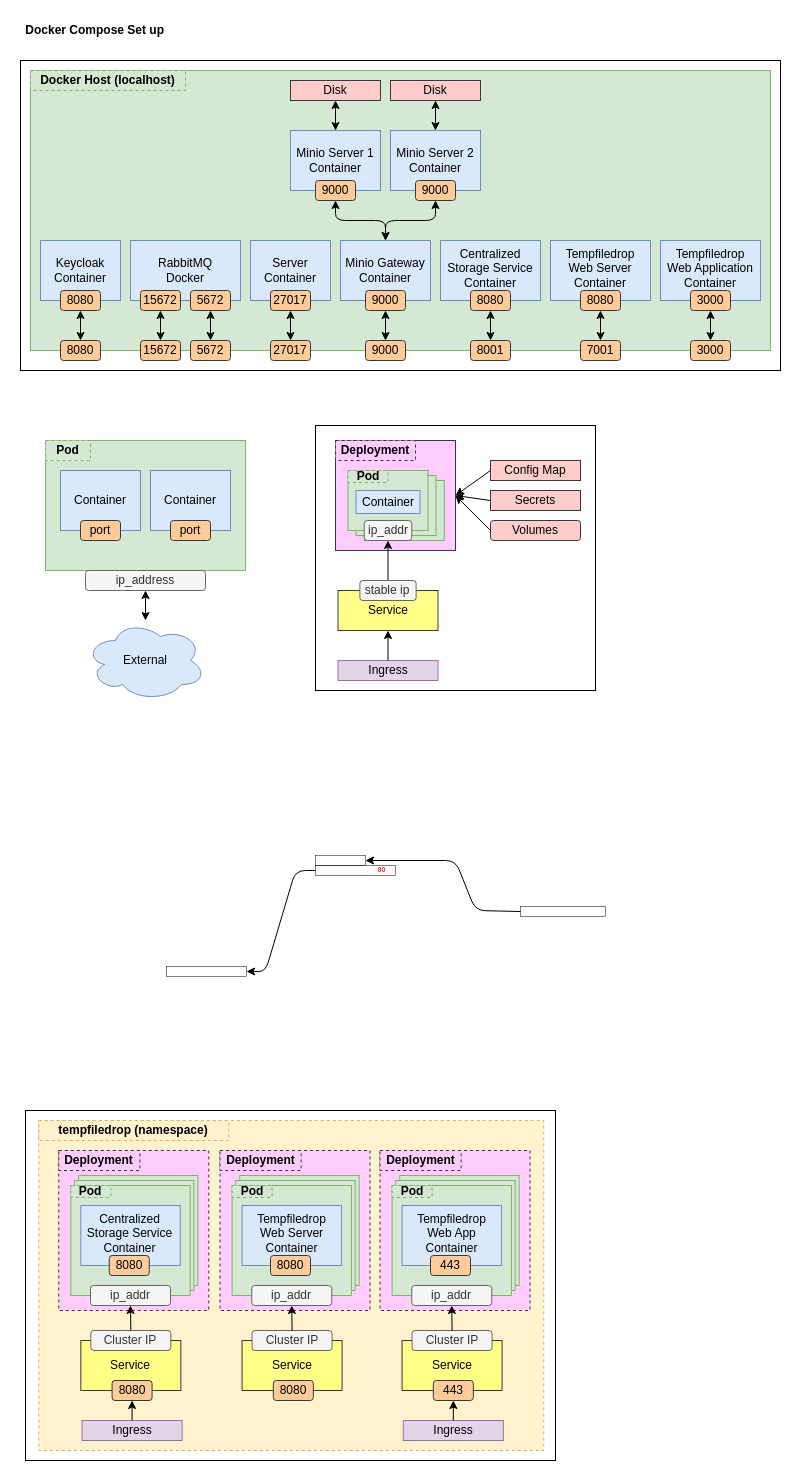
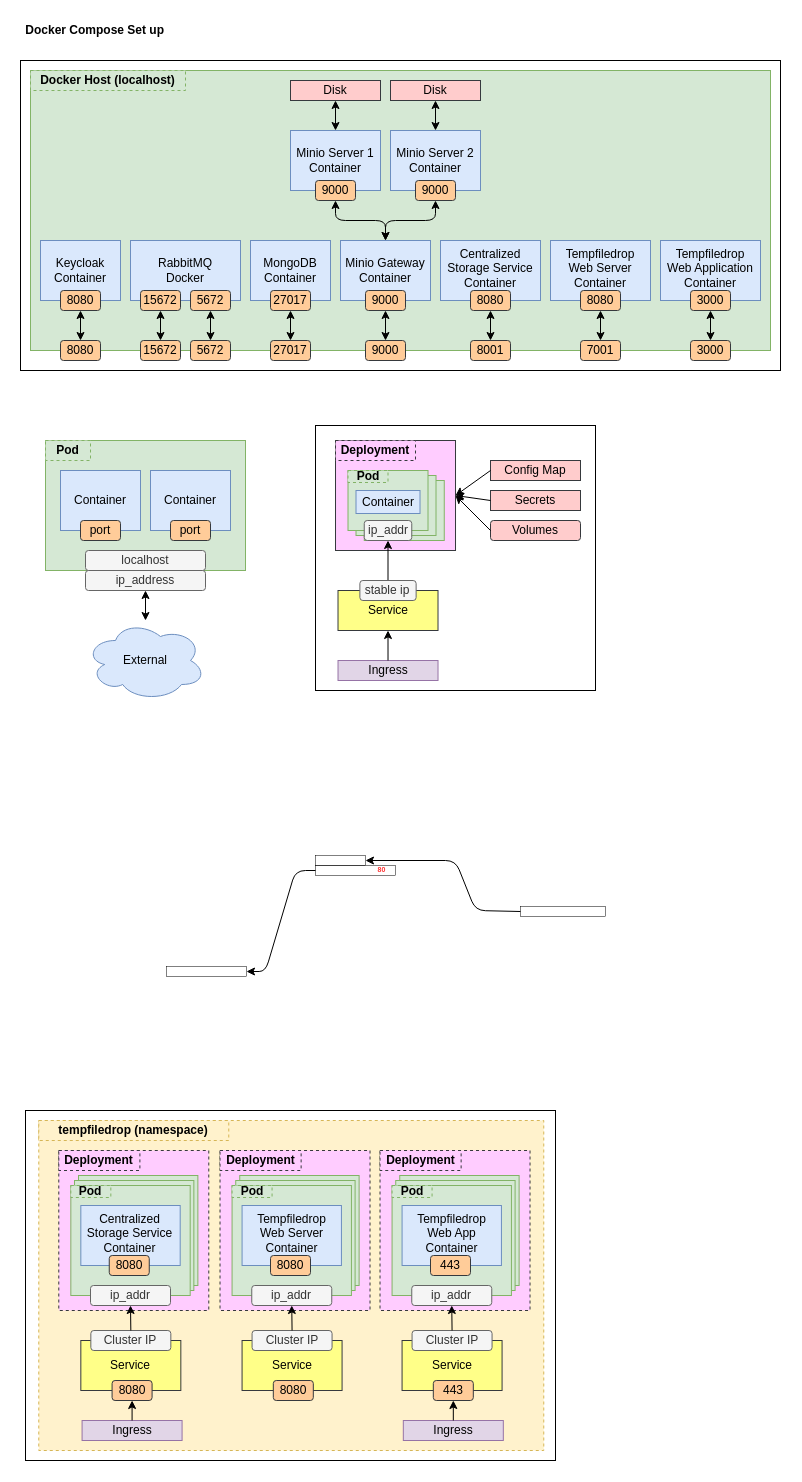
(291, 271) -> (291, 271)
none -> (146, 561)
